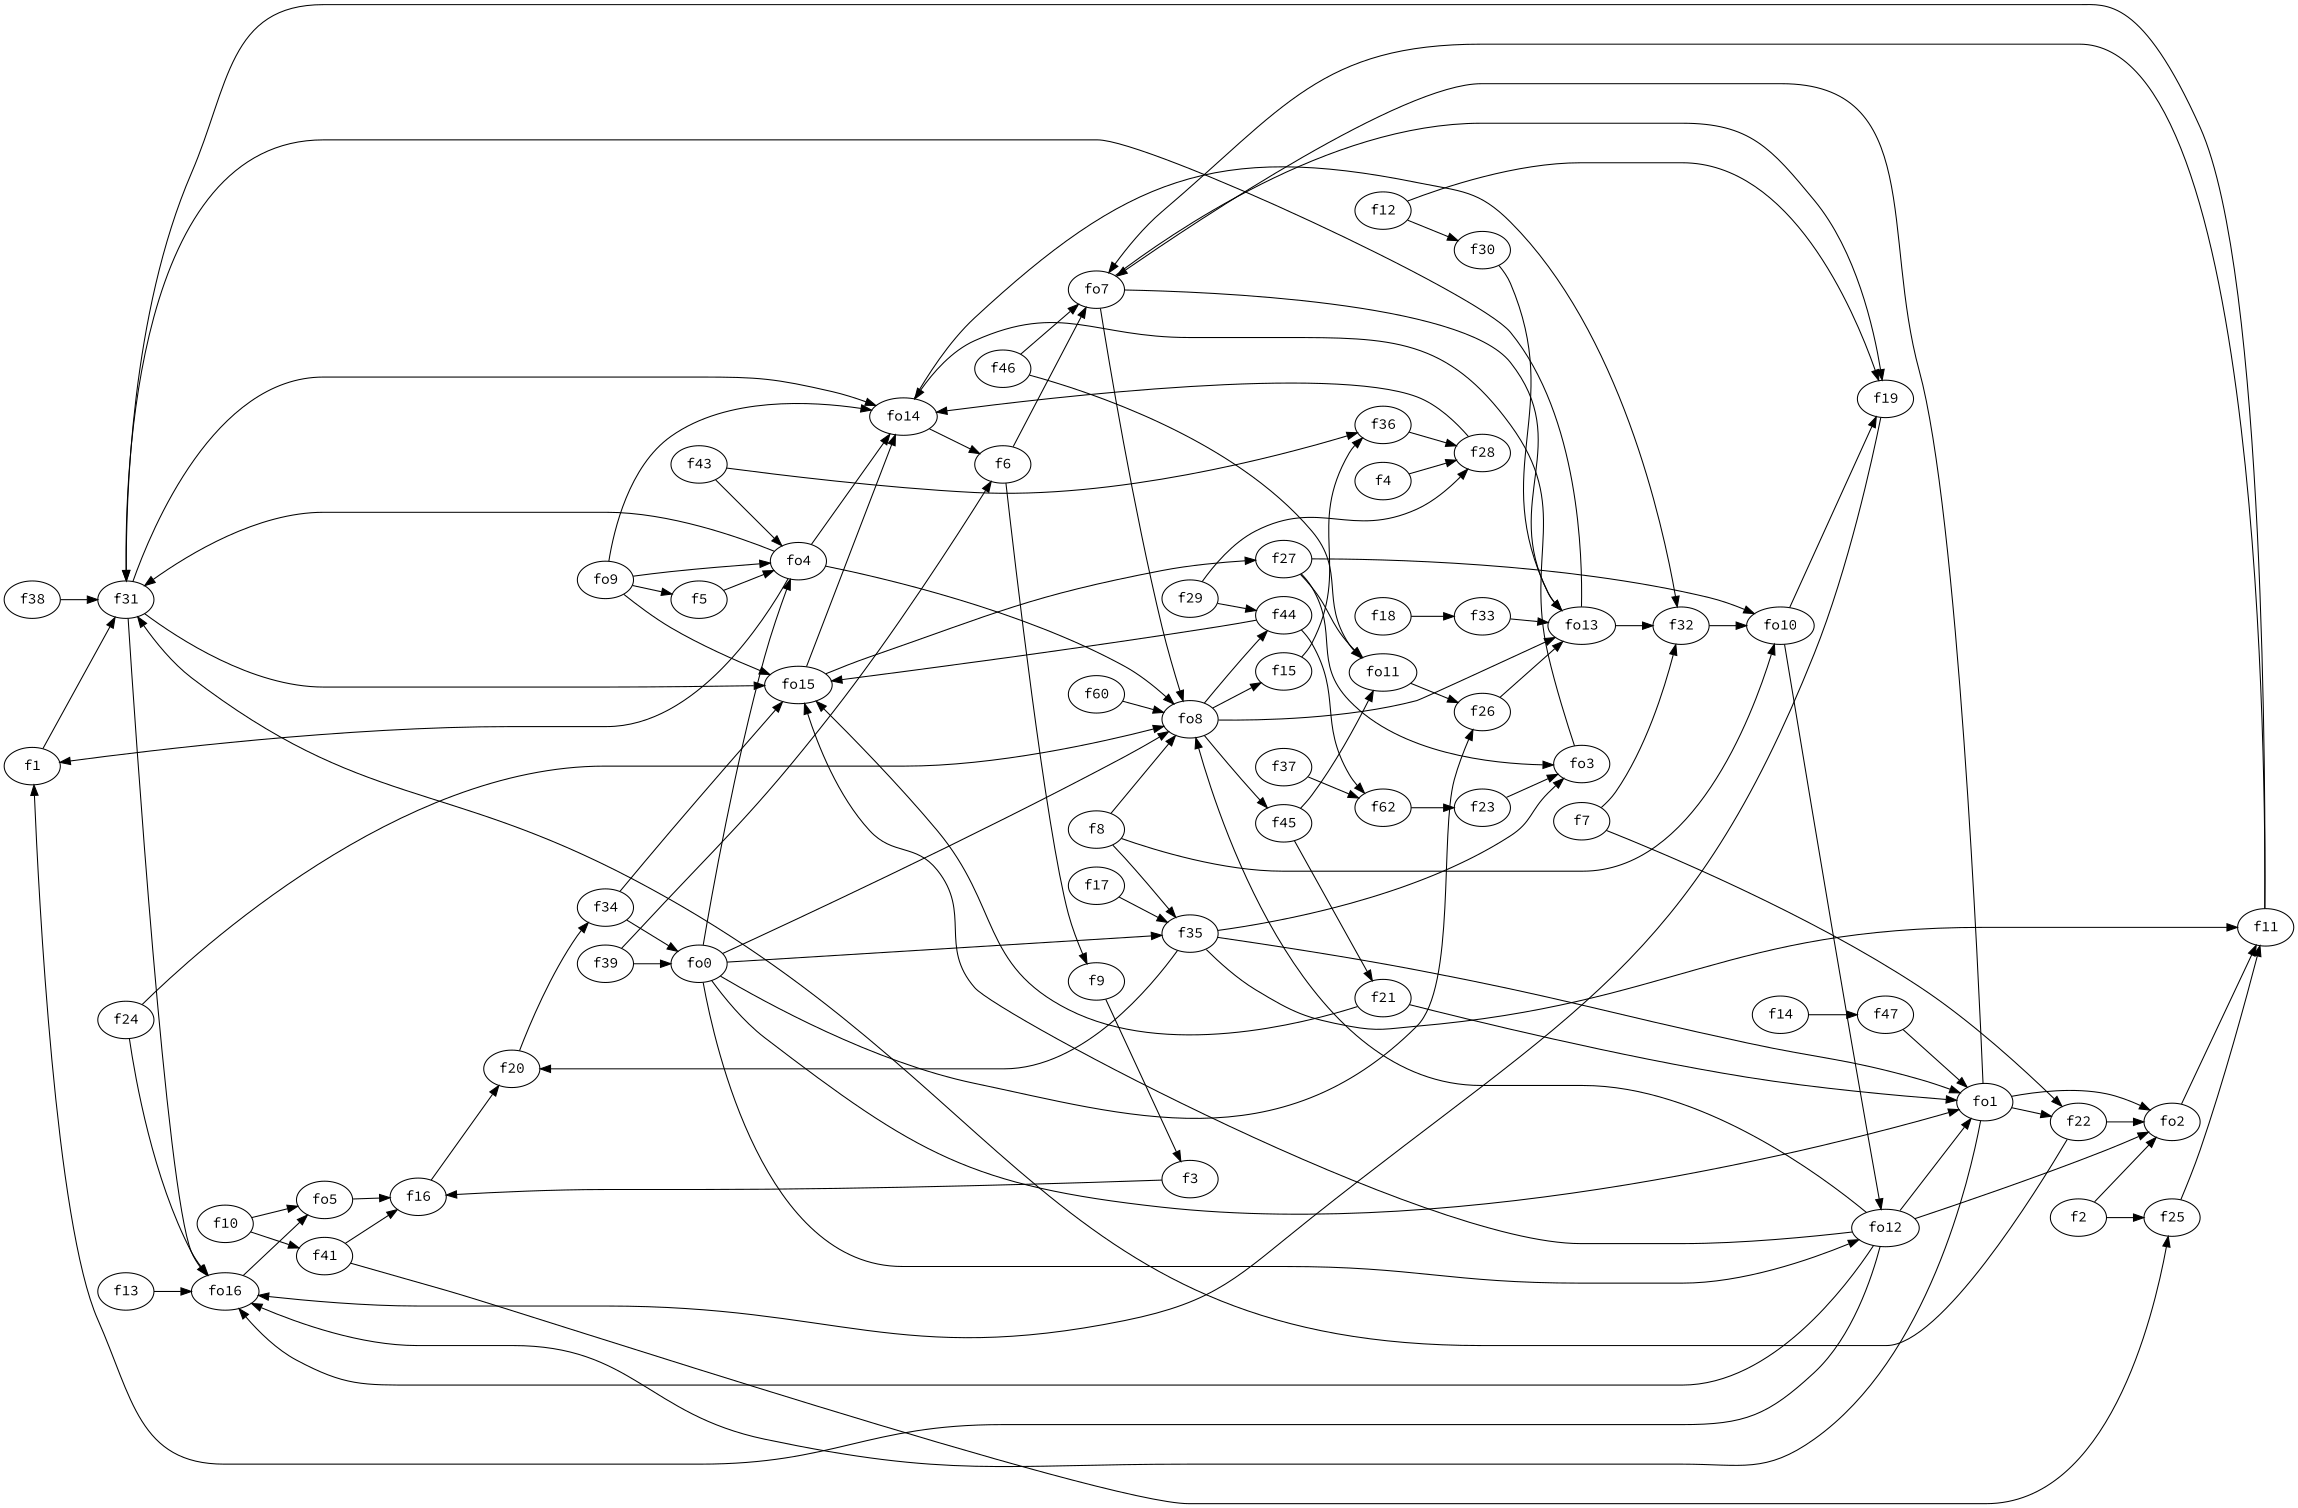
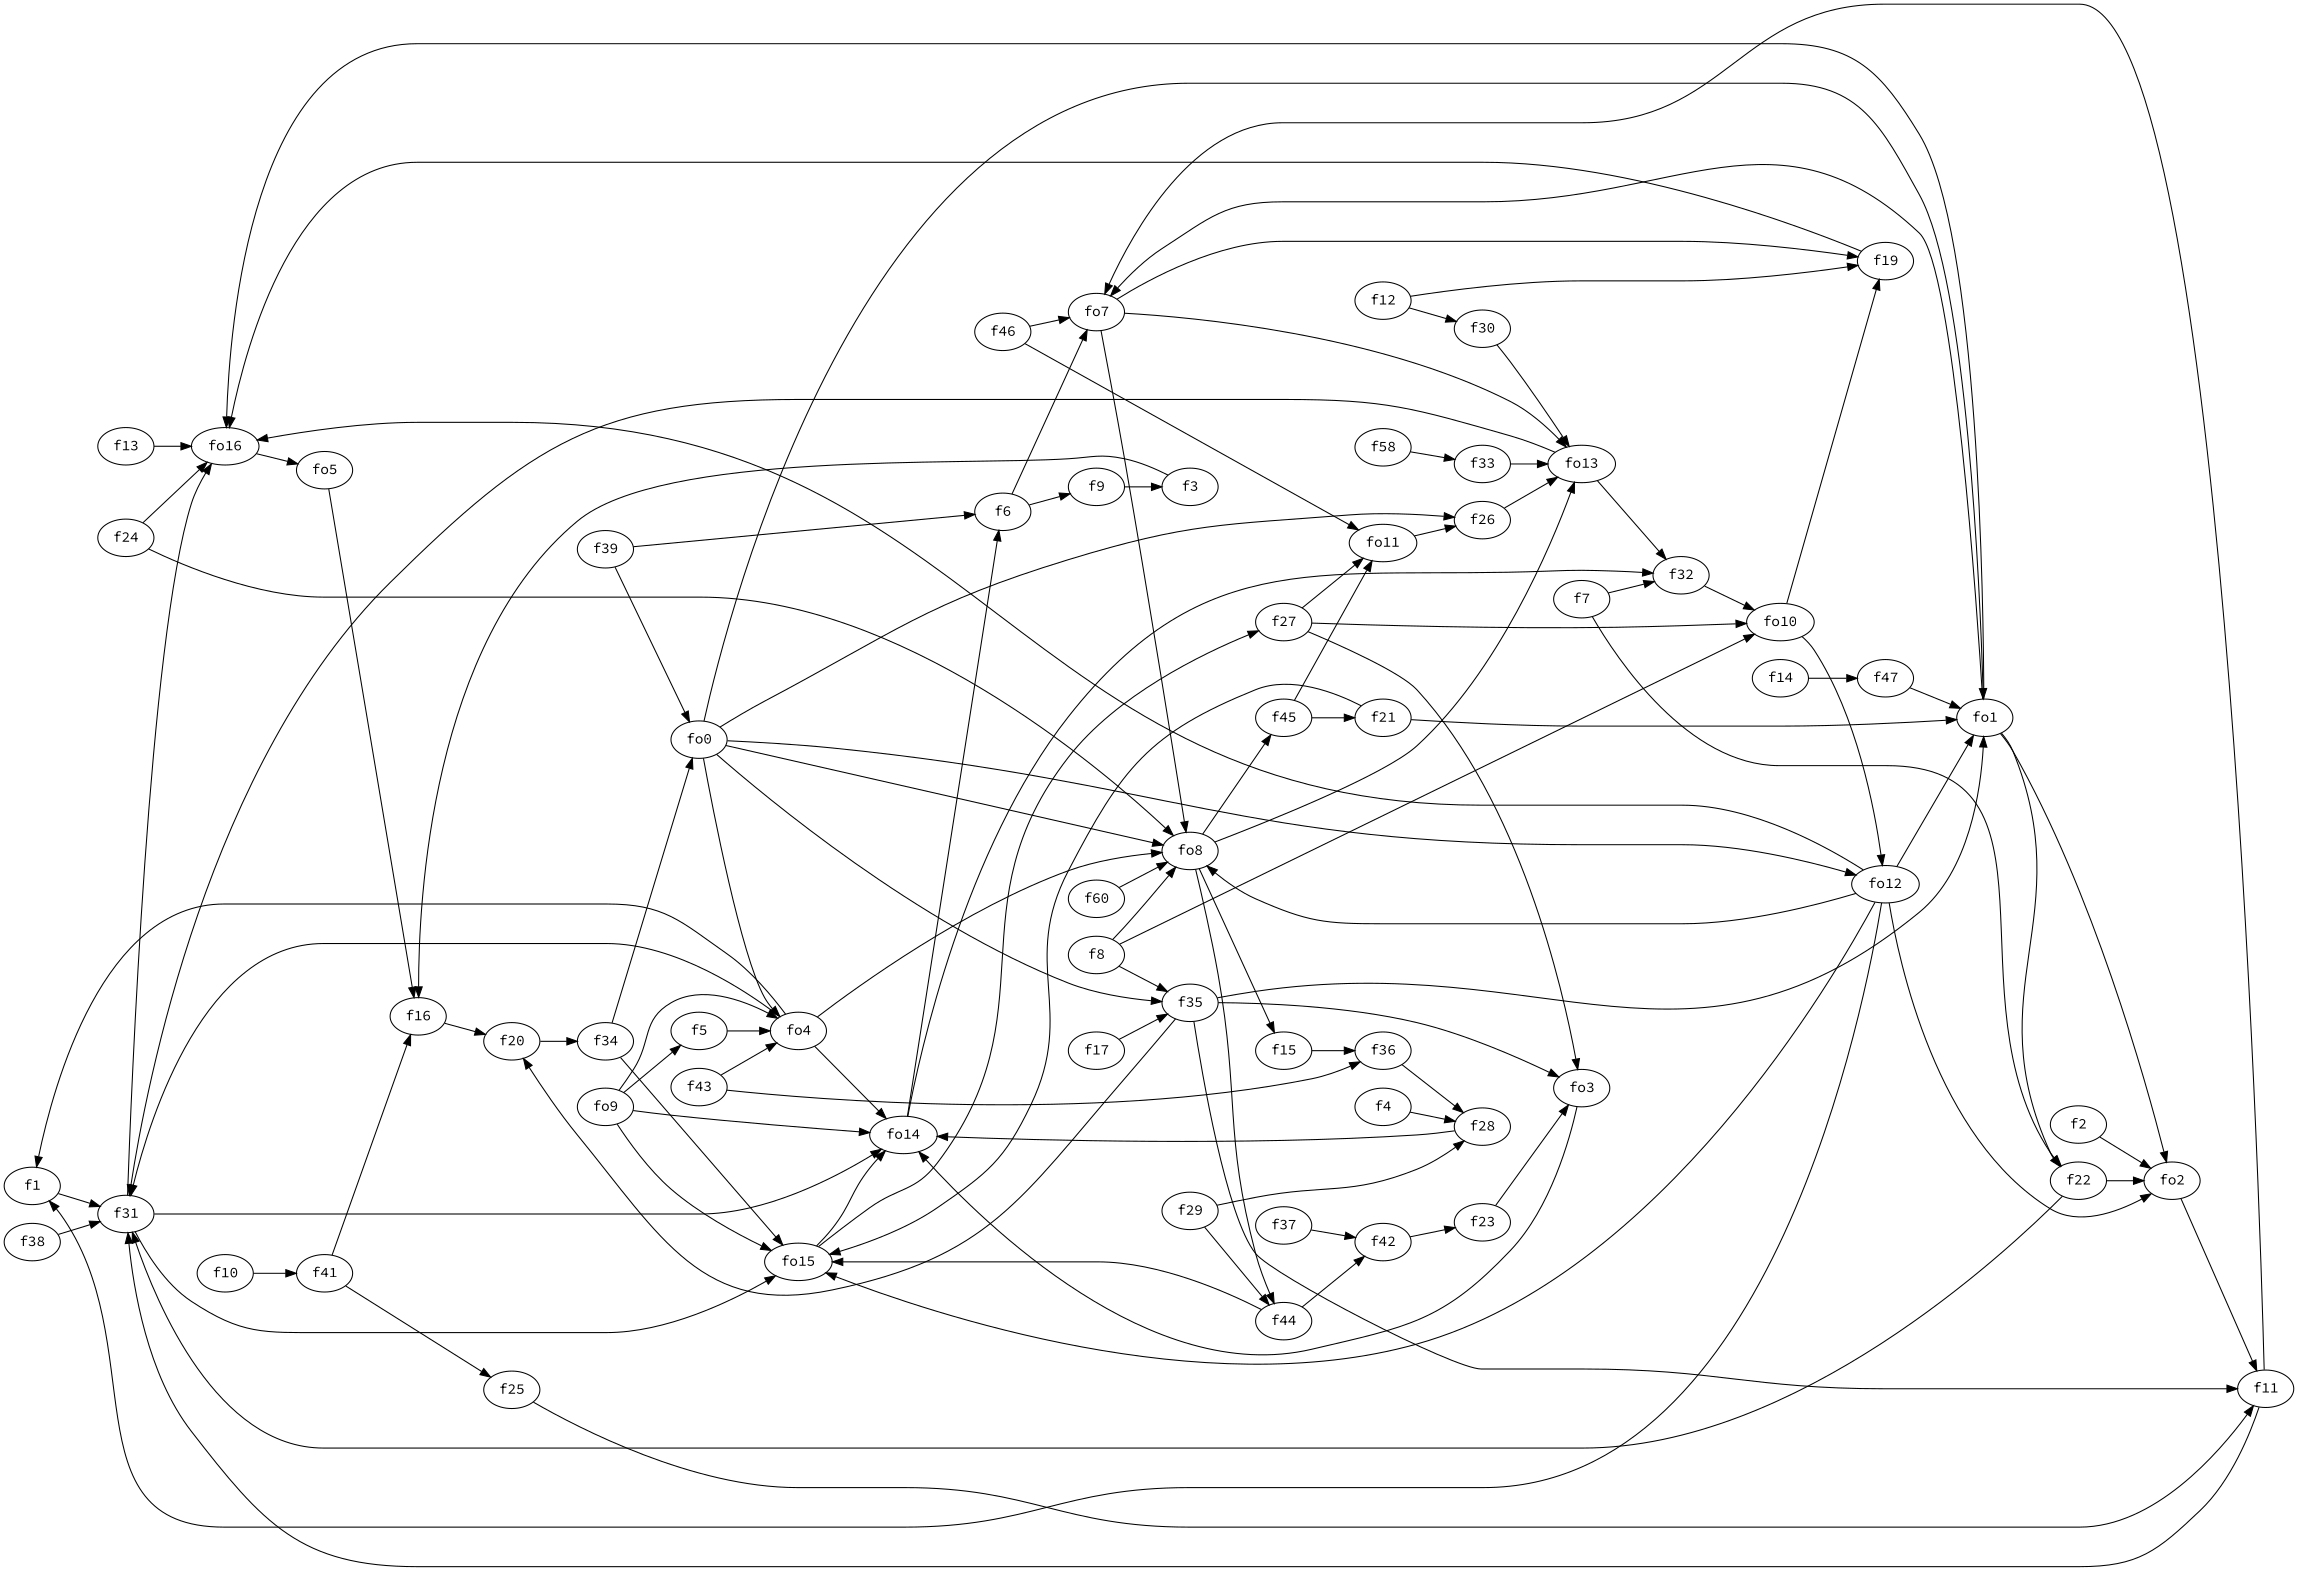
(1383, 616) -> (1383, 447)
(1383, 808) -> (1383, 1242)
(270, 1213) -> none
(2120, 1218) -> none
